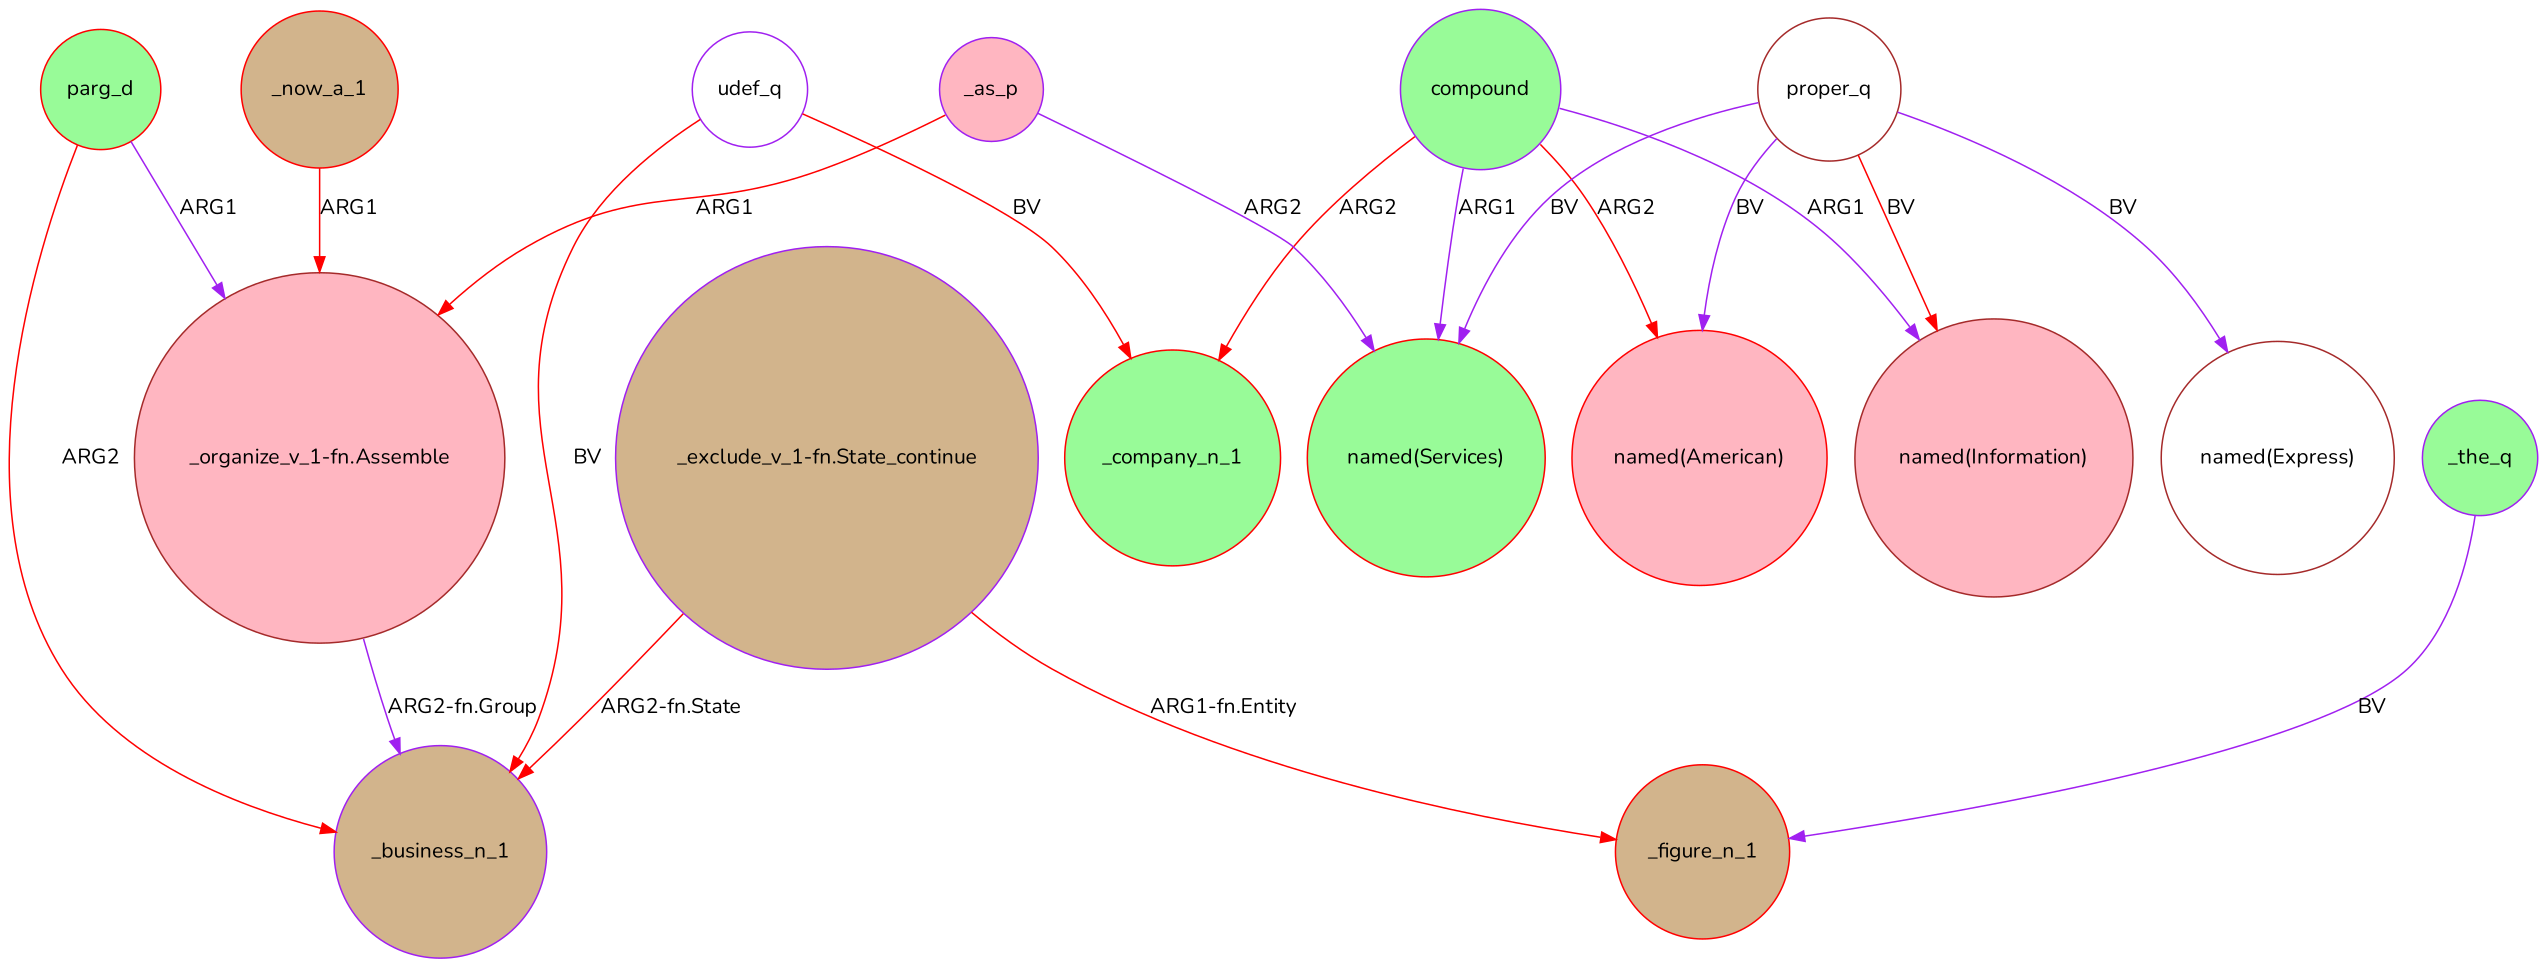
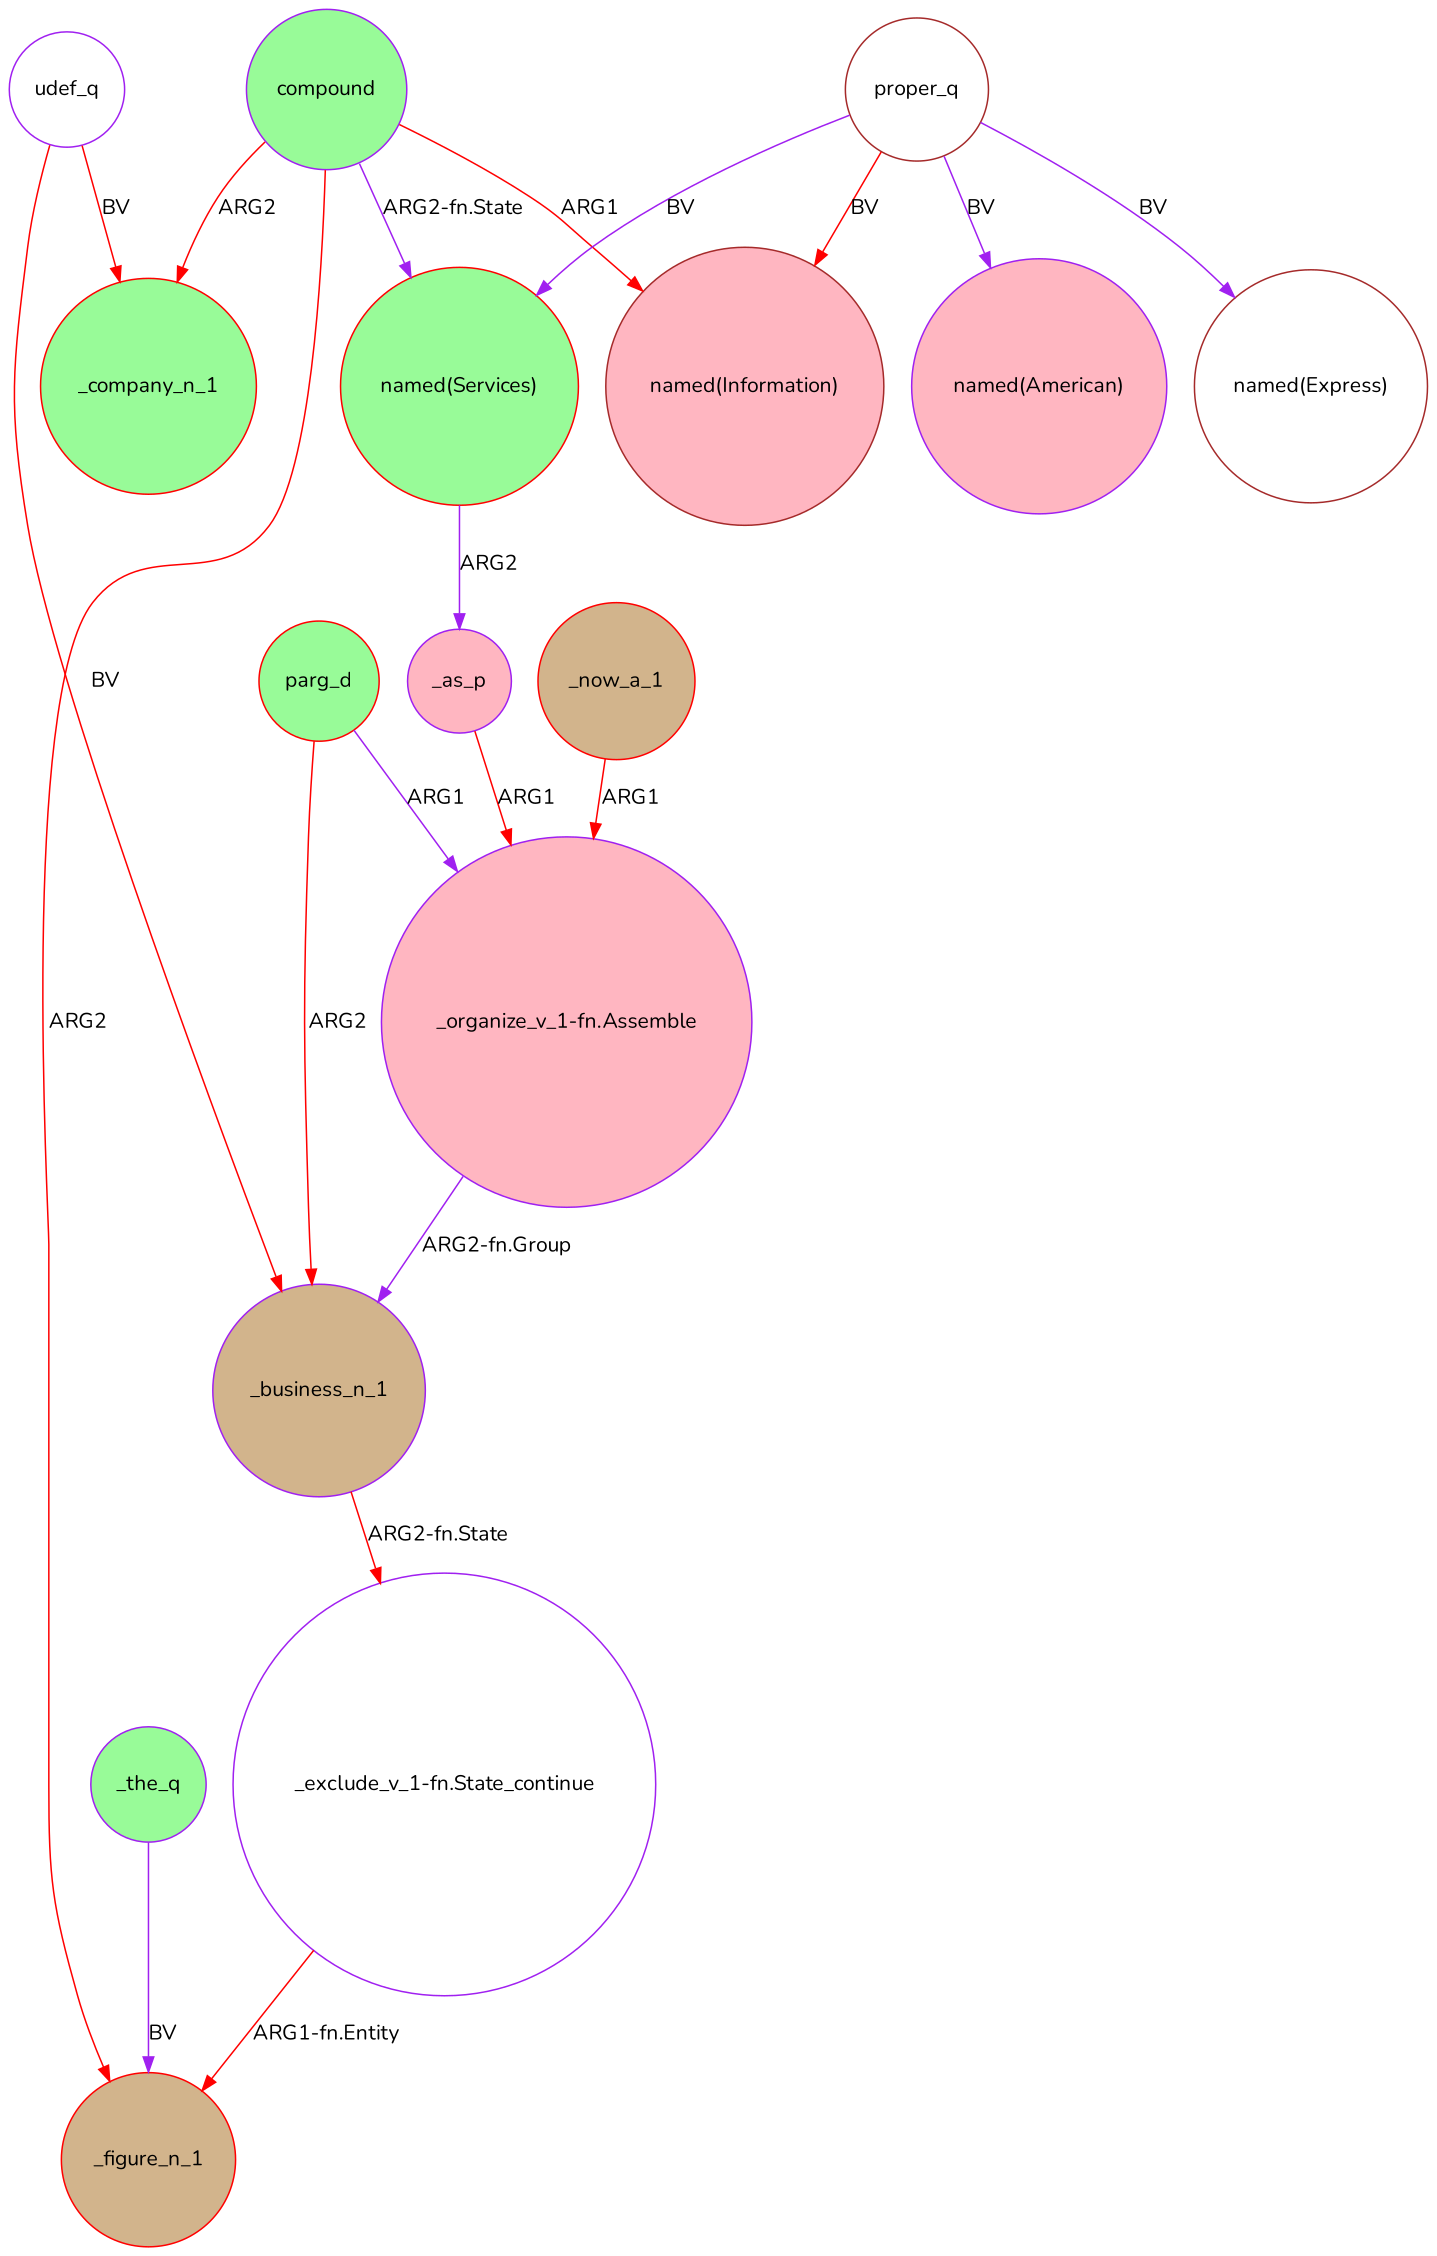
(1755, 186) -> (522, 192)
(1219, 204) -> (459, 559)
(1487, 208) -> (453, 208)
(1604, 228) -> (43, 1054)
(320, 458) -> (567, 1022)
(827, 458) -> (444, 1784)
(1699, 458) -> (1039, 386)
(607, 692) -> (363, 1530)
